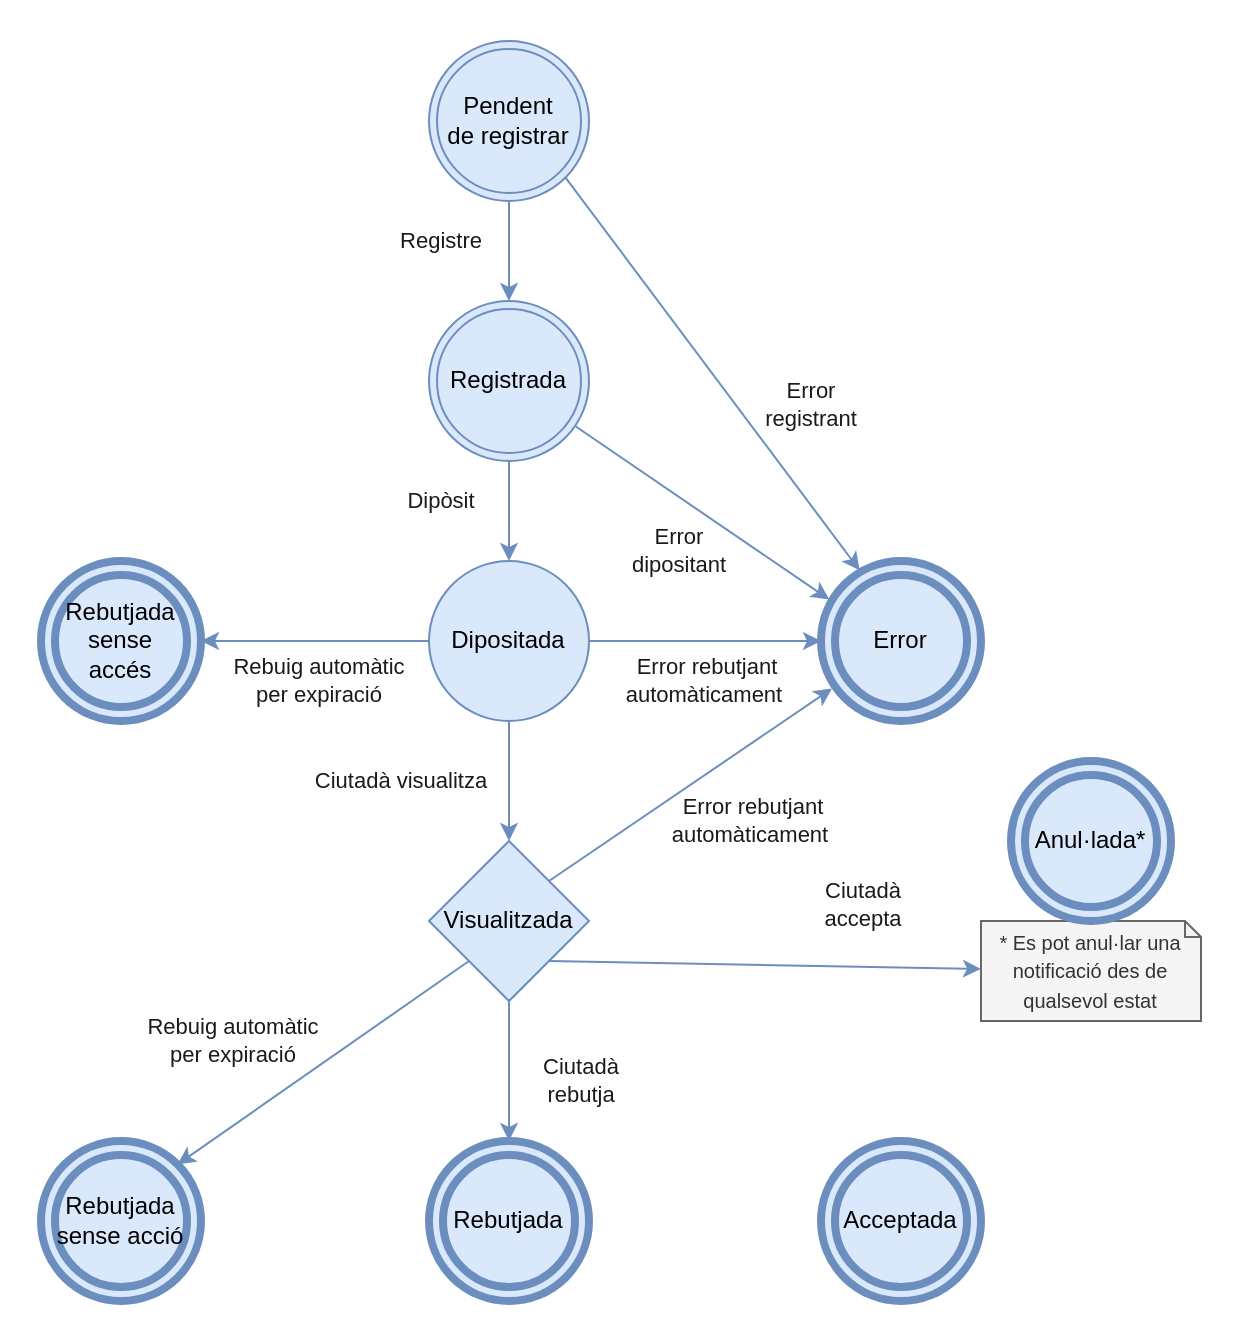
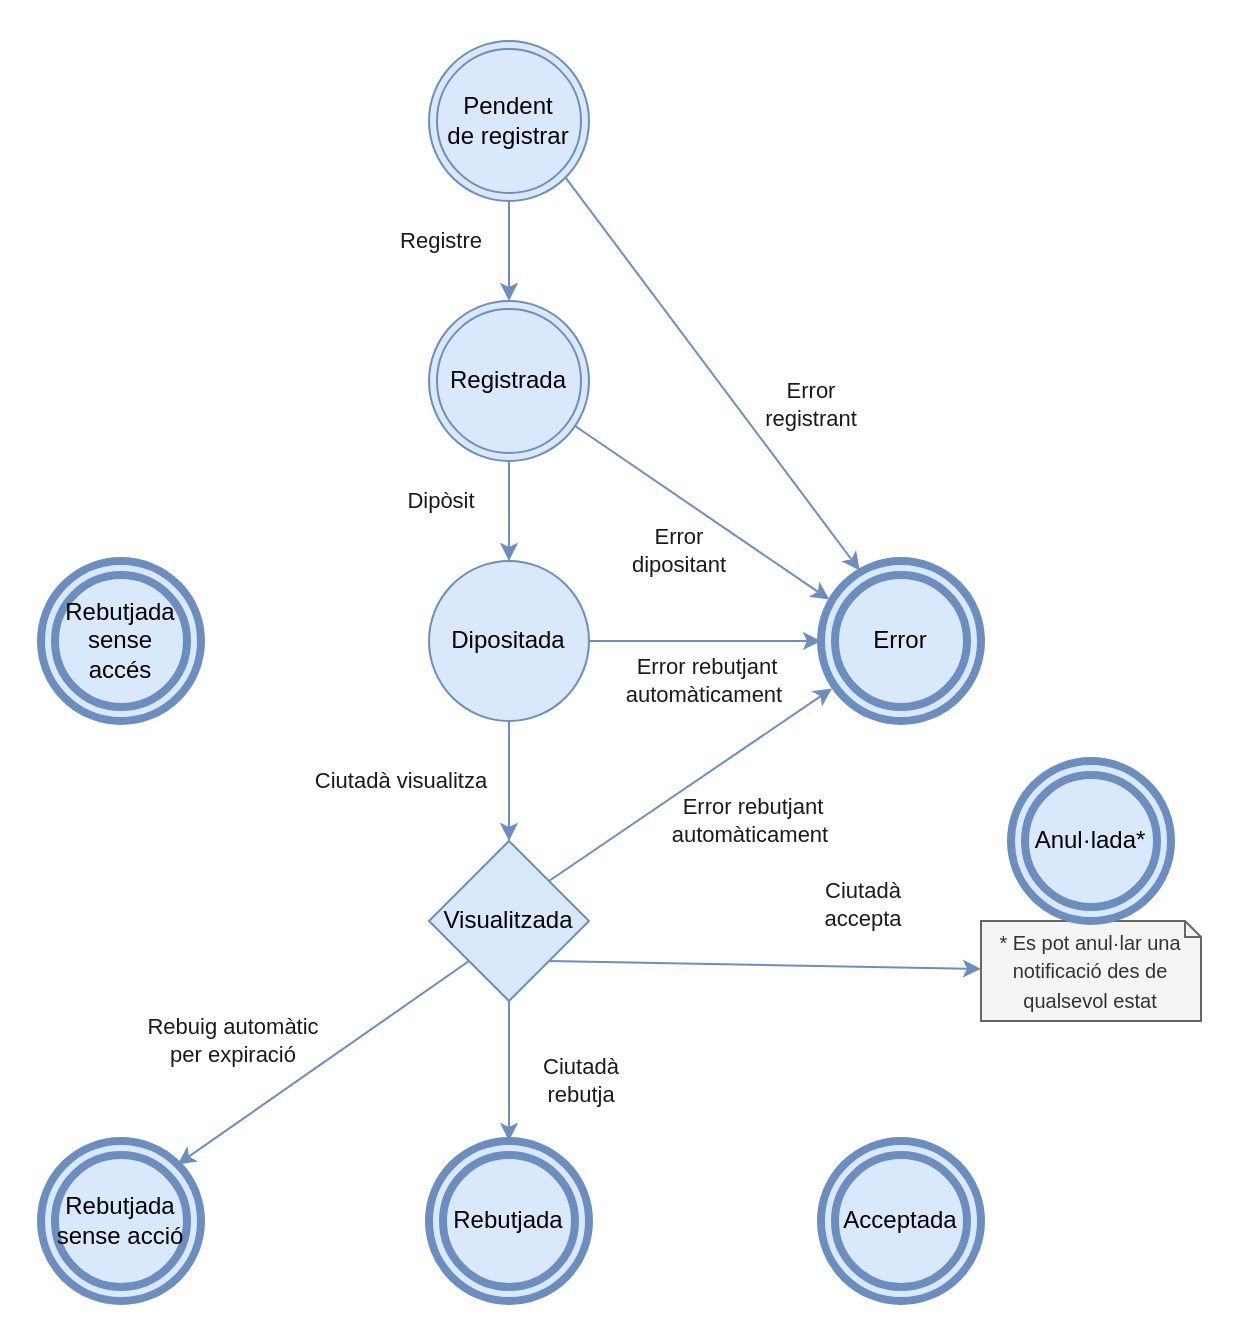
(322, 641) -> none
